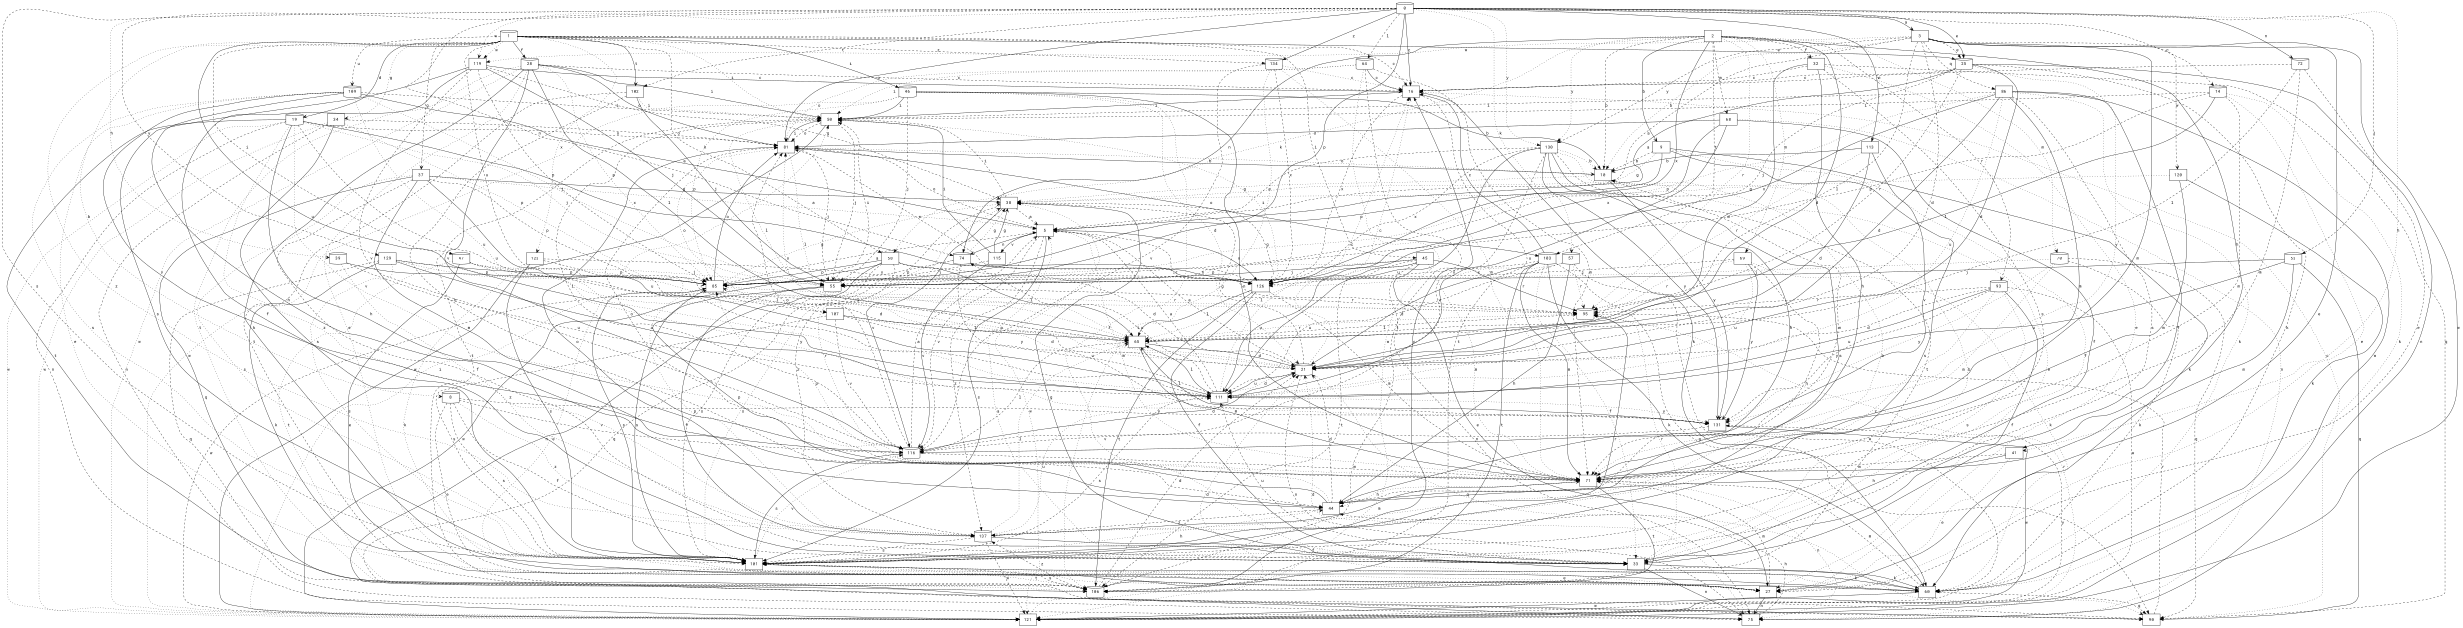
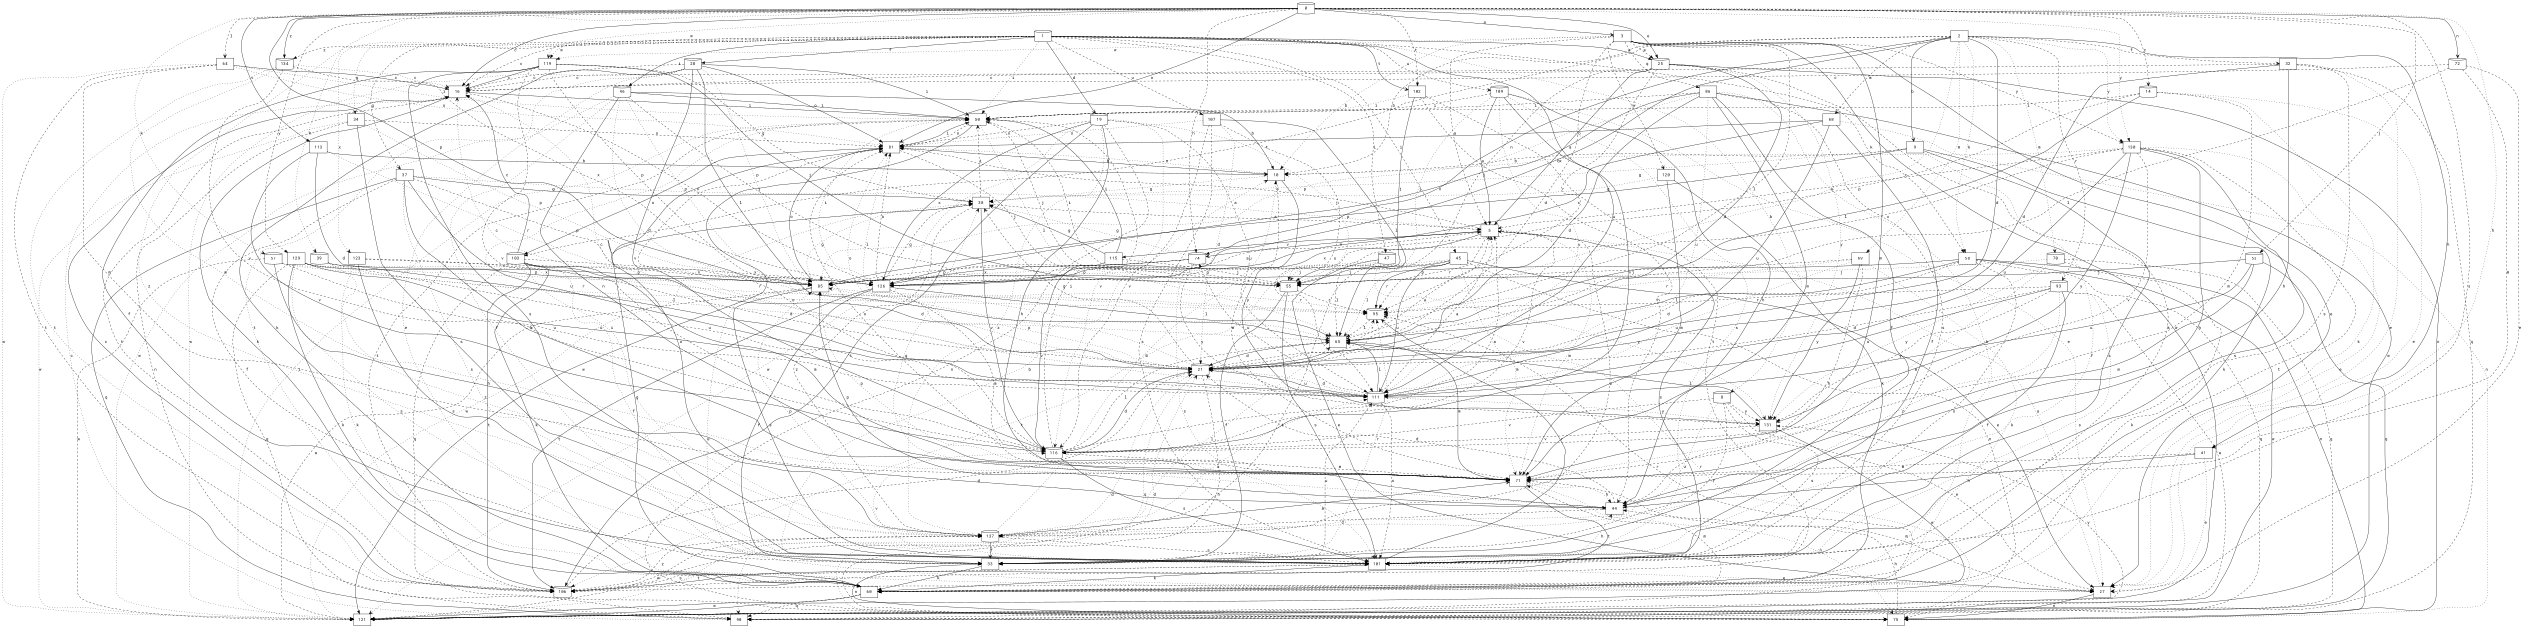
(1365, 64) -> (225, 64)
(682, 234) -> (1046, 134)
none -> (490, 250)
(826, 356) -> (906, 356)
